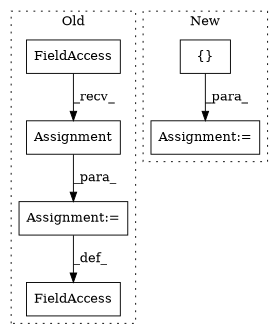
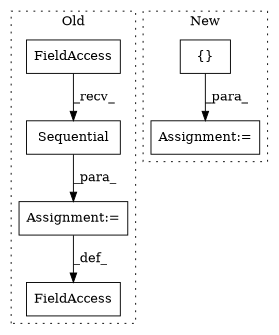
(73, 138) -> (73, 138)
